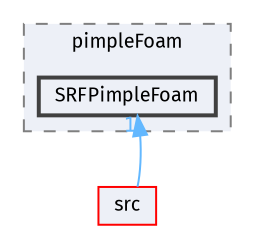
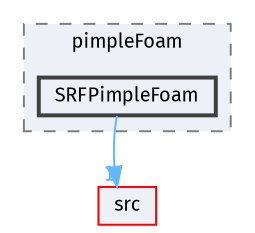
(140, 161) -> (114, 144)
